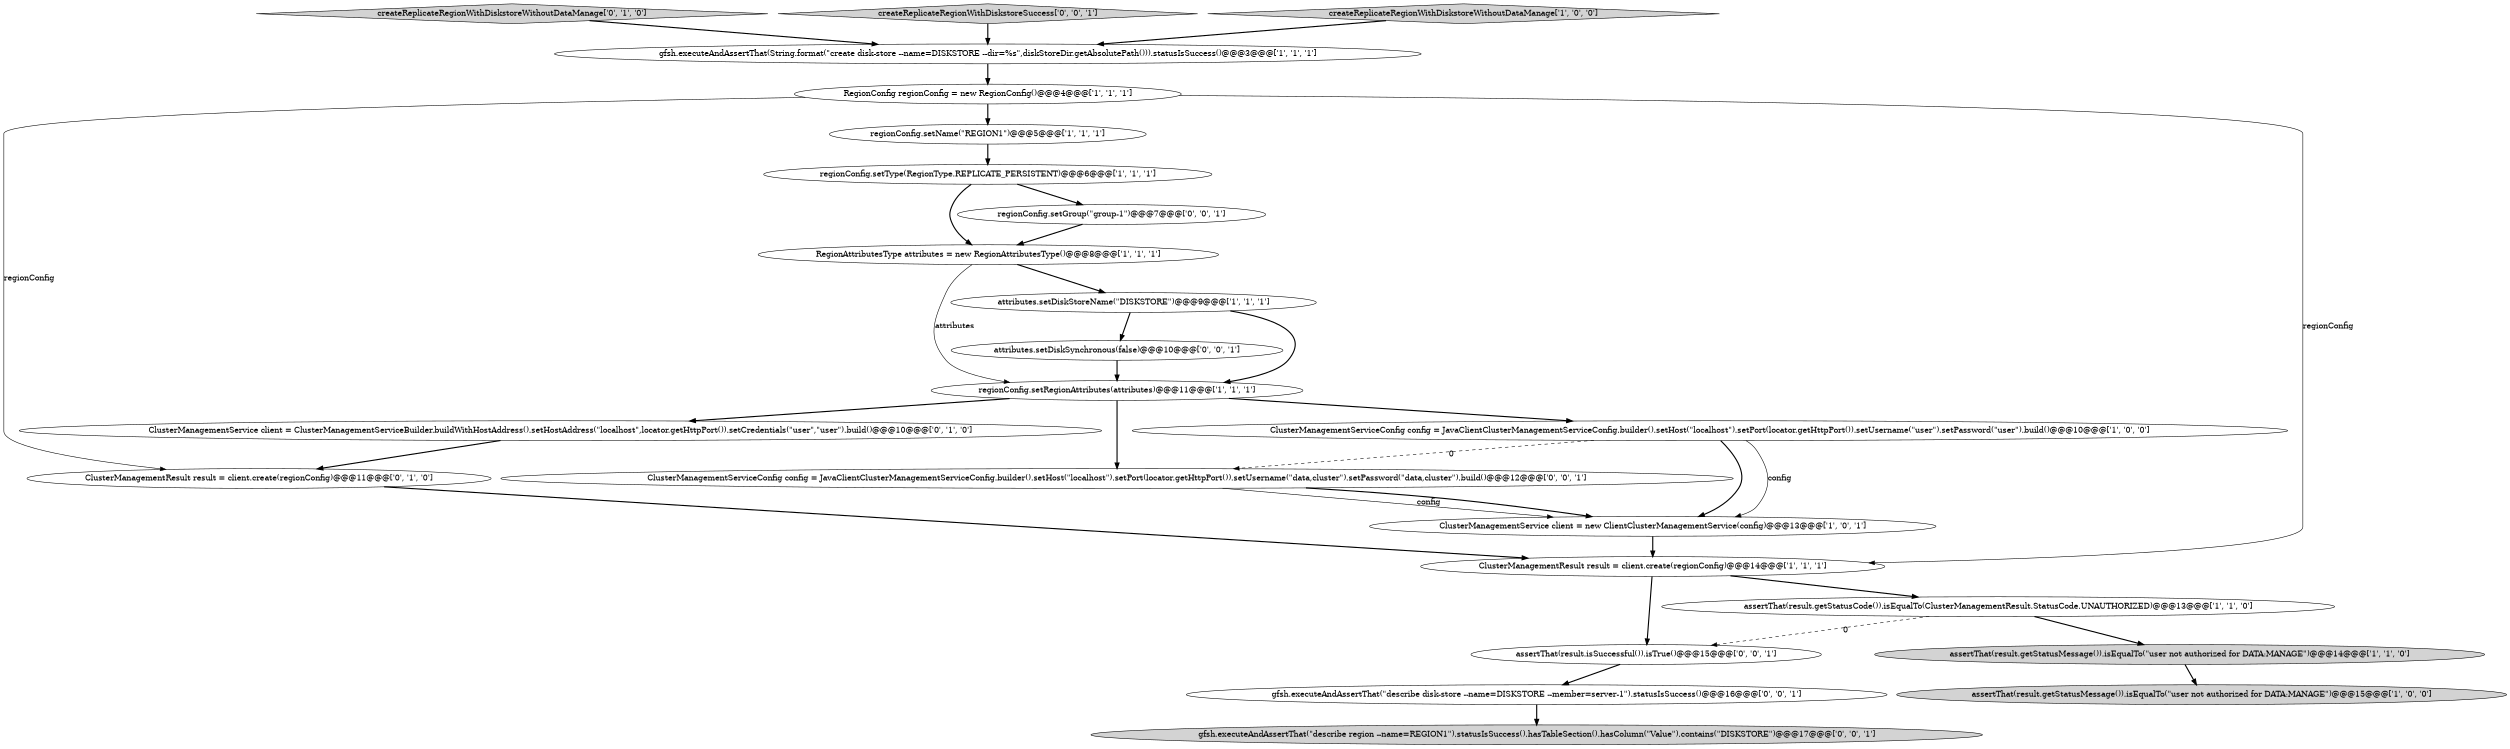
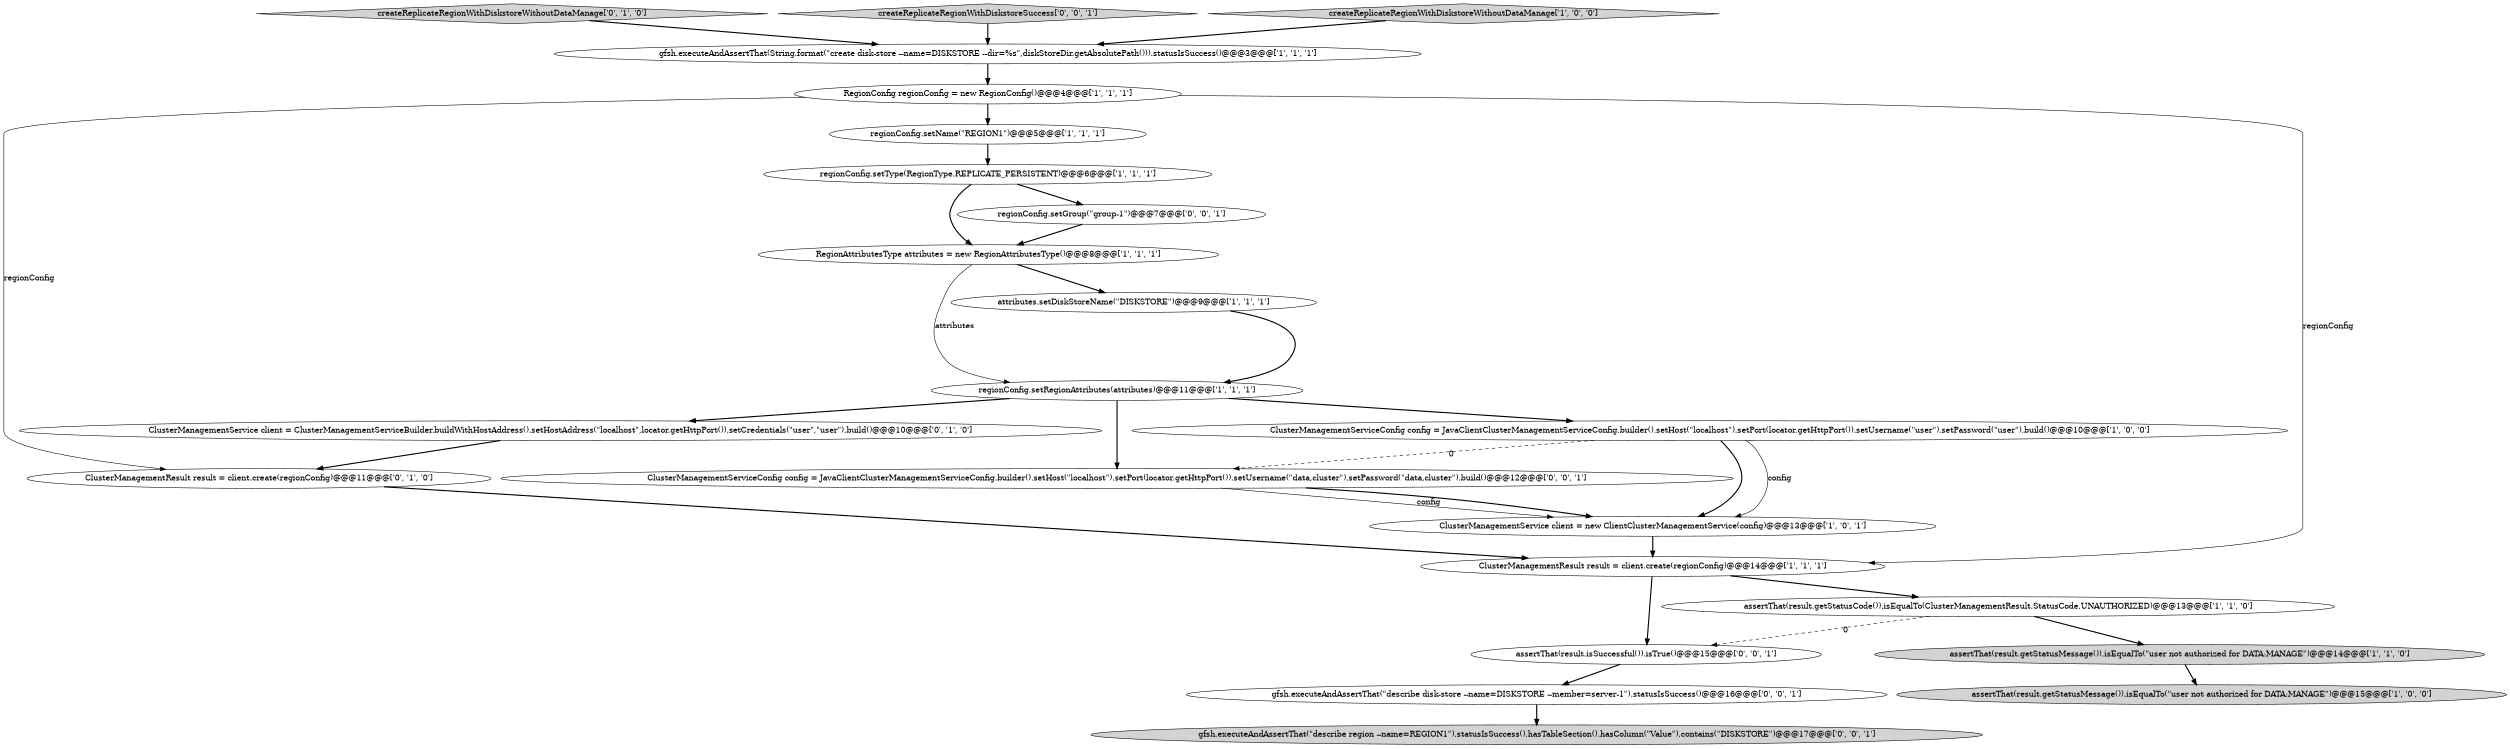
(1117, 350) -> none
